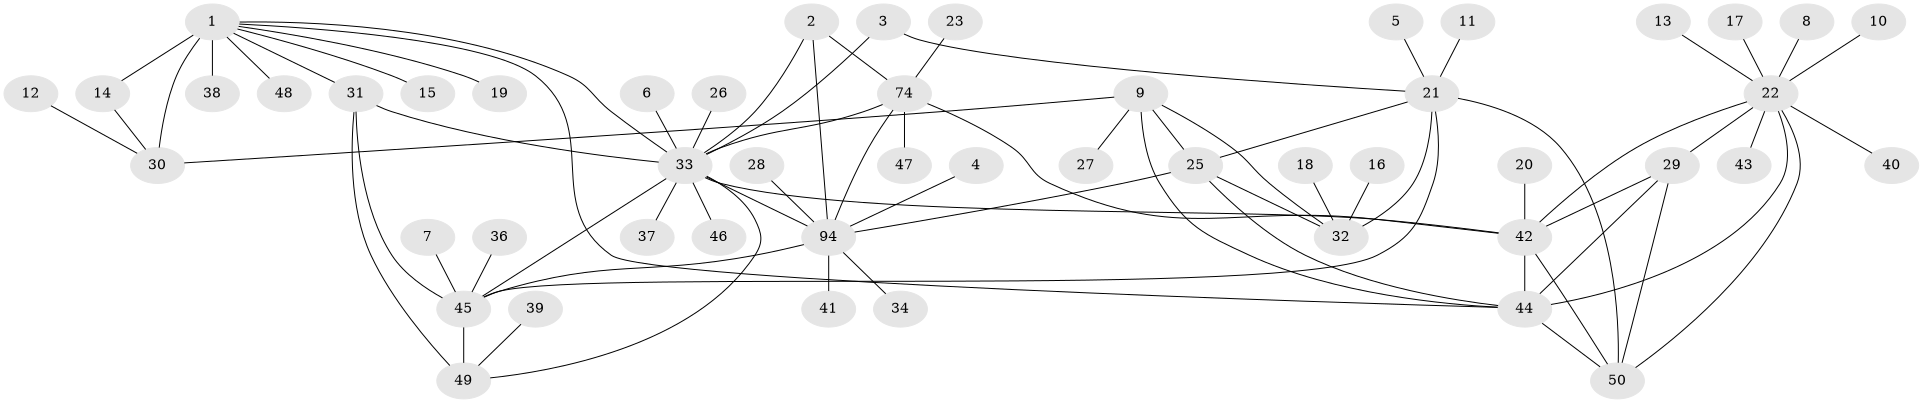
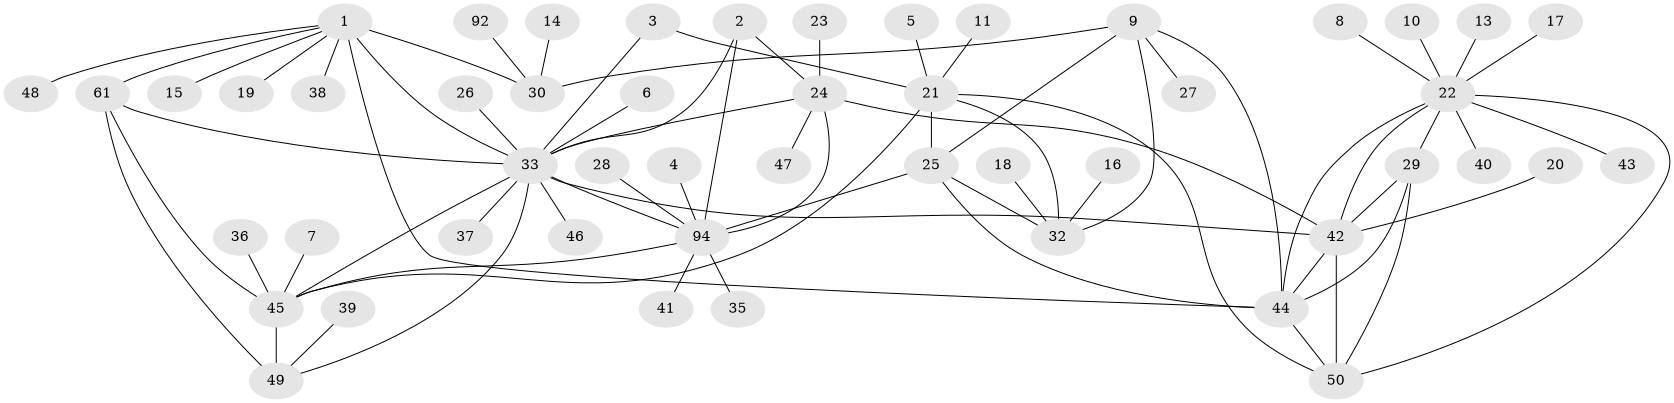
(157, 58) -> none
(31, 94) -> (481, 22)
(356, 94) -> (103, 94)
(904, 94) -> (820, 94)
(900, 309) -> (738, 309)
